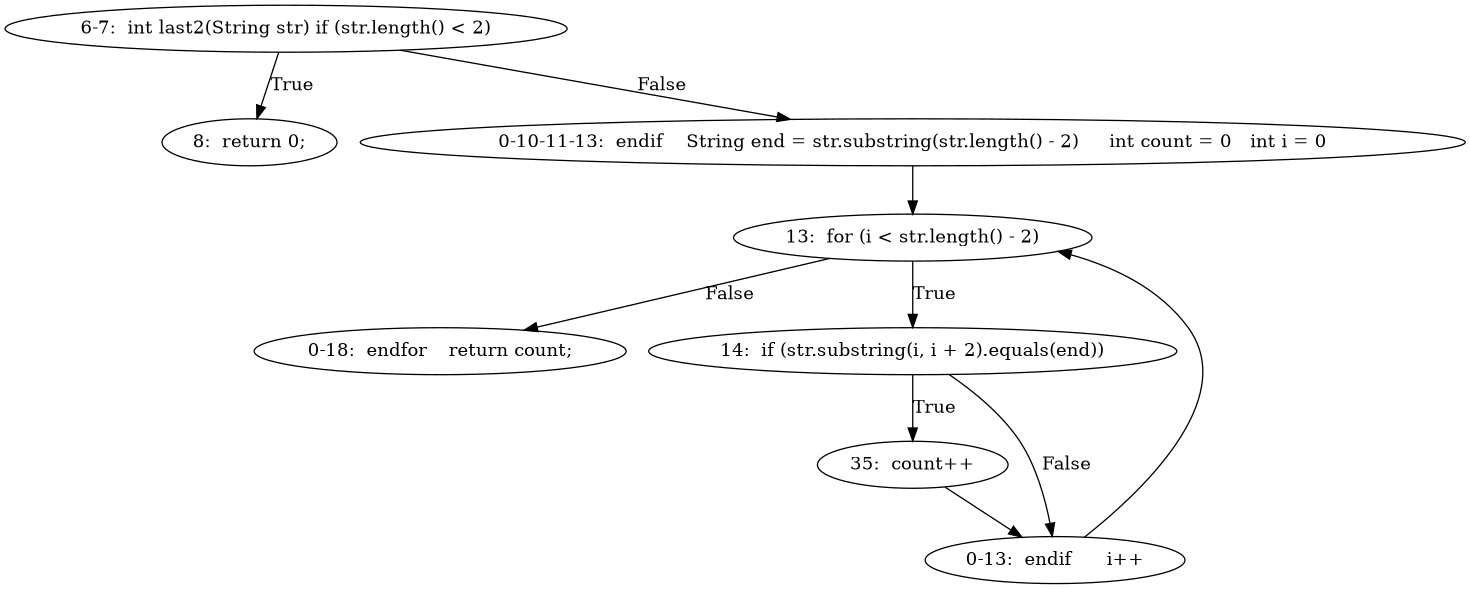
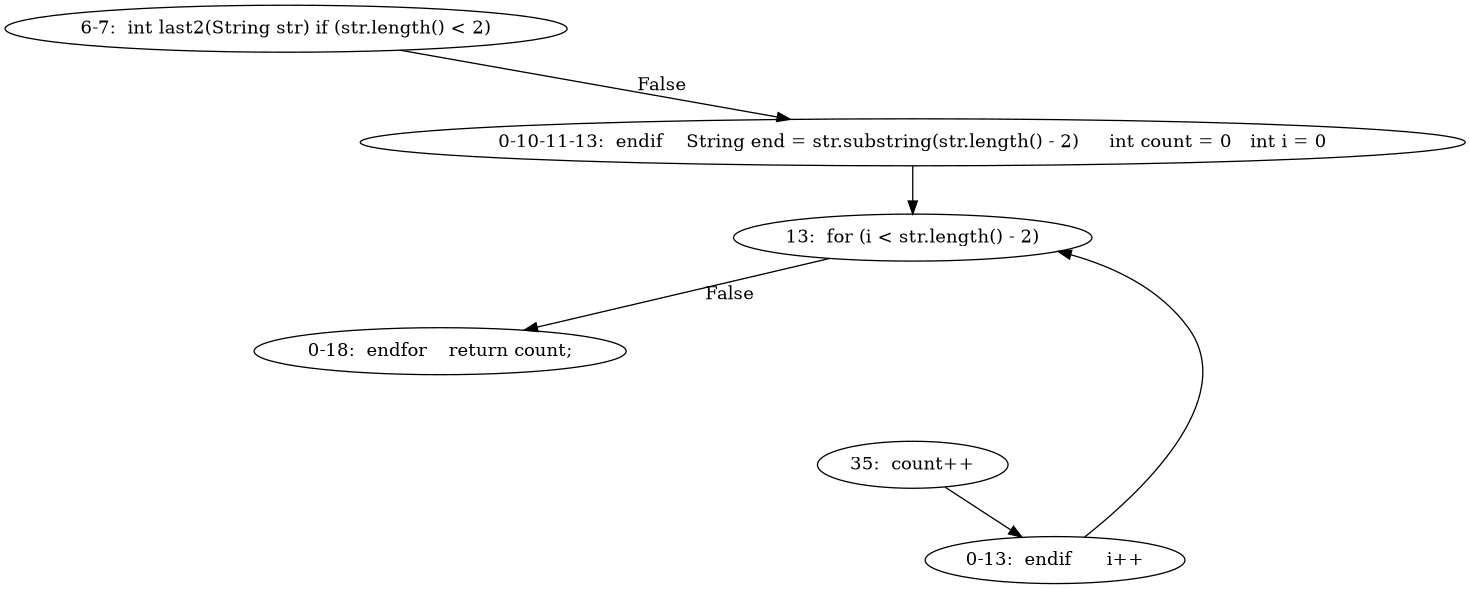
(250, 142) -> none
(913, 351) -> none
